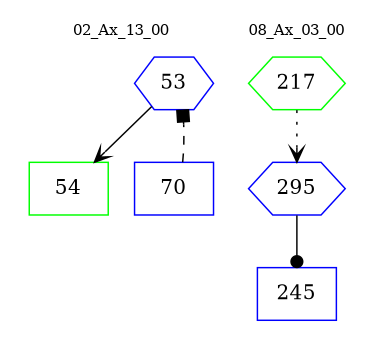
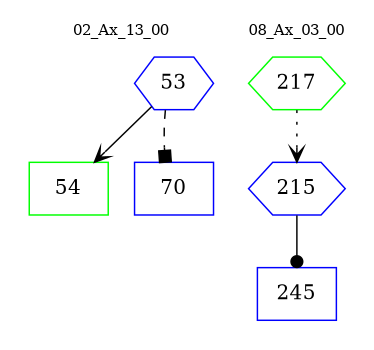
(184, 144) -> (164, 129)
(297, 189) -> (297, 189)
